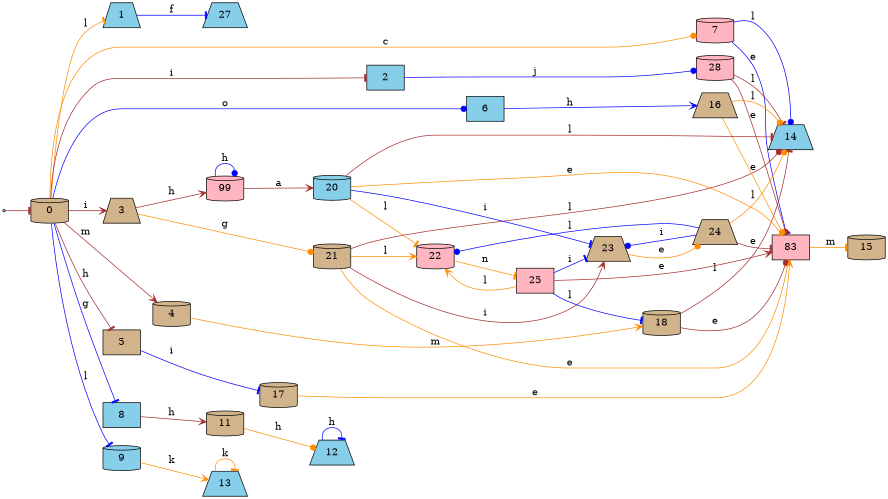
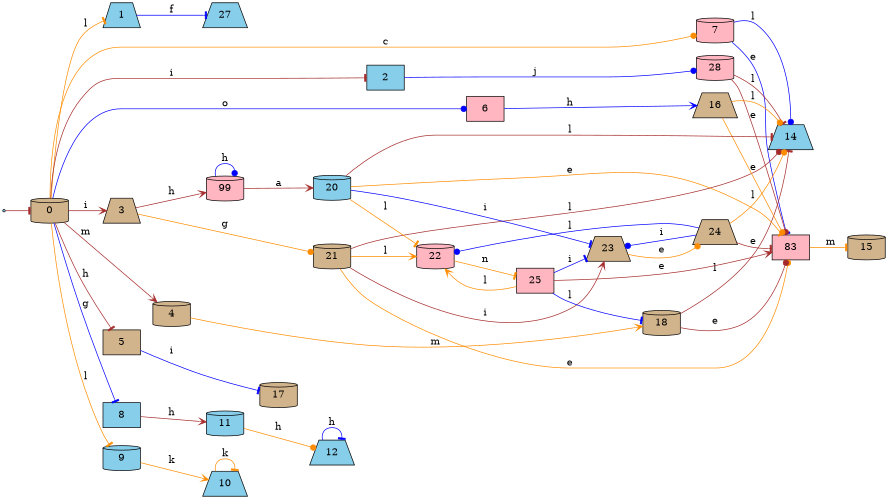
(485, 109) -> (485, 109)
(70, 336) -> (70, 336)
(588, 398) -> none
(225, 423) -> (225, 423)
(225, 484) -> (225, 484)
